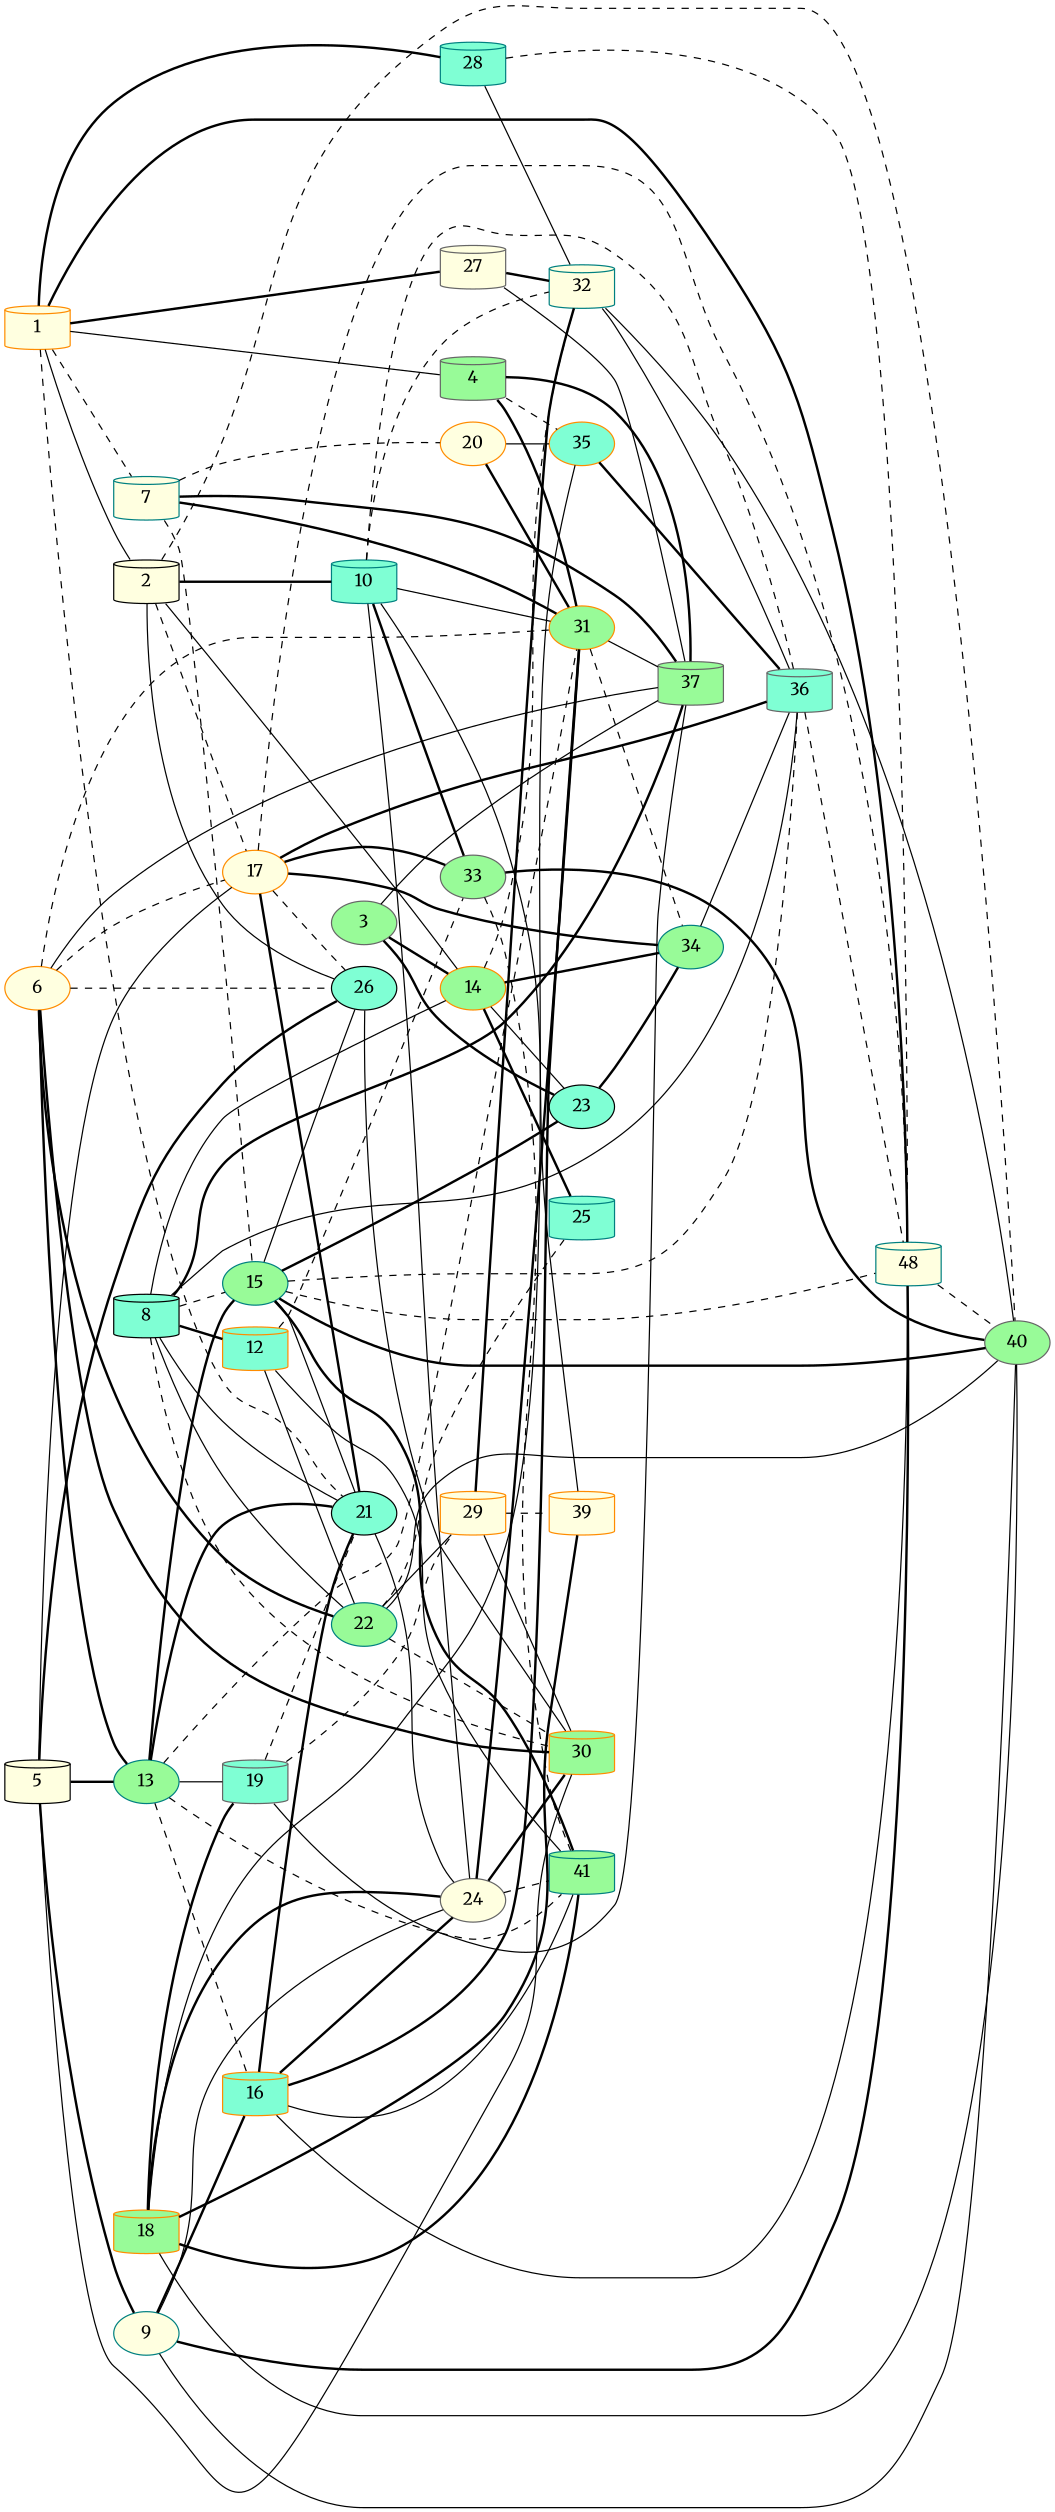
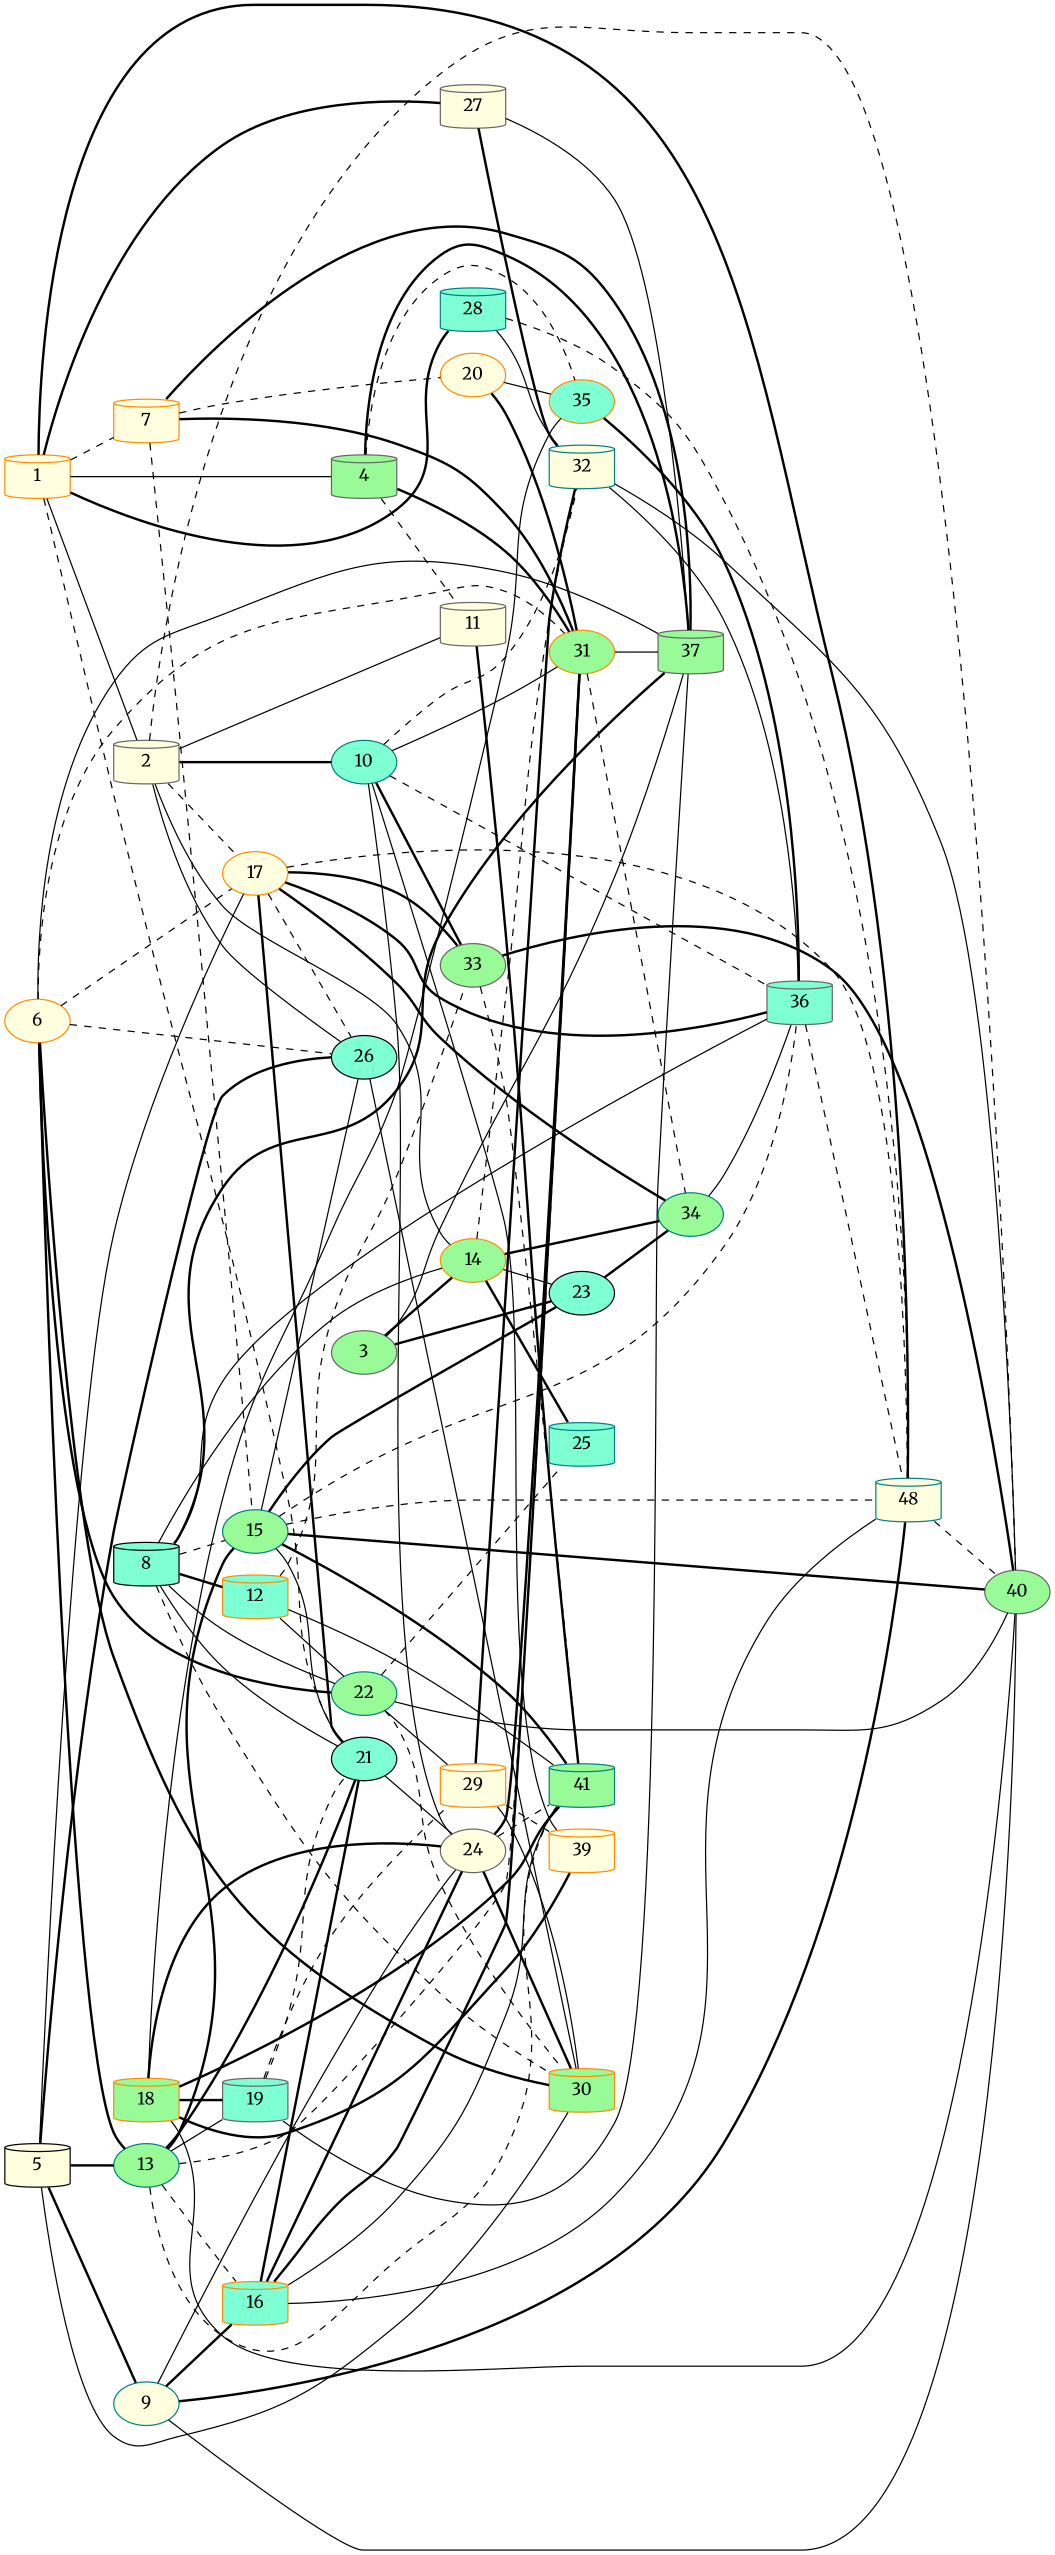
(146, 498) -> (146, 421)
(146, 582) -> (146, 762)
(364, 582) -> (364, 762)
none -> (473, 624)
